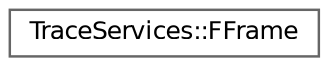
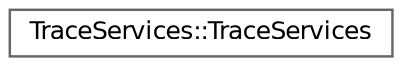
(164, 33) -> (201, 33)
